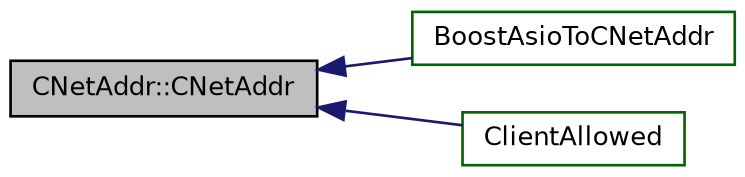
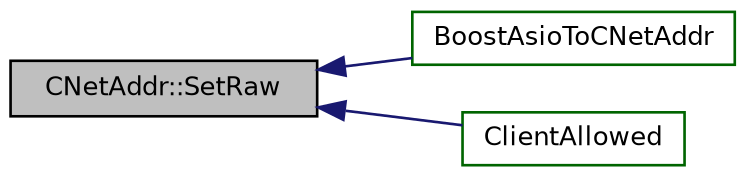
(164, 89) -> (164, 89)
